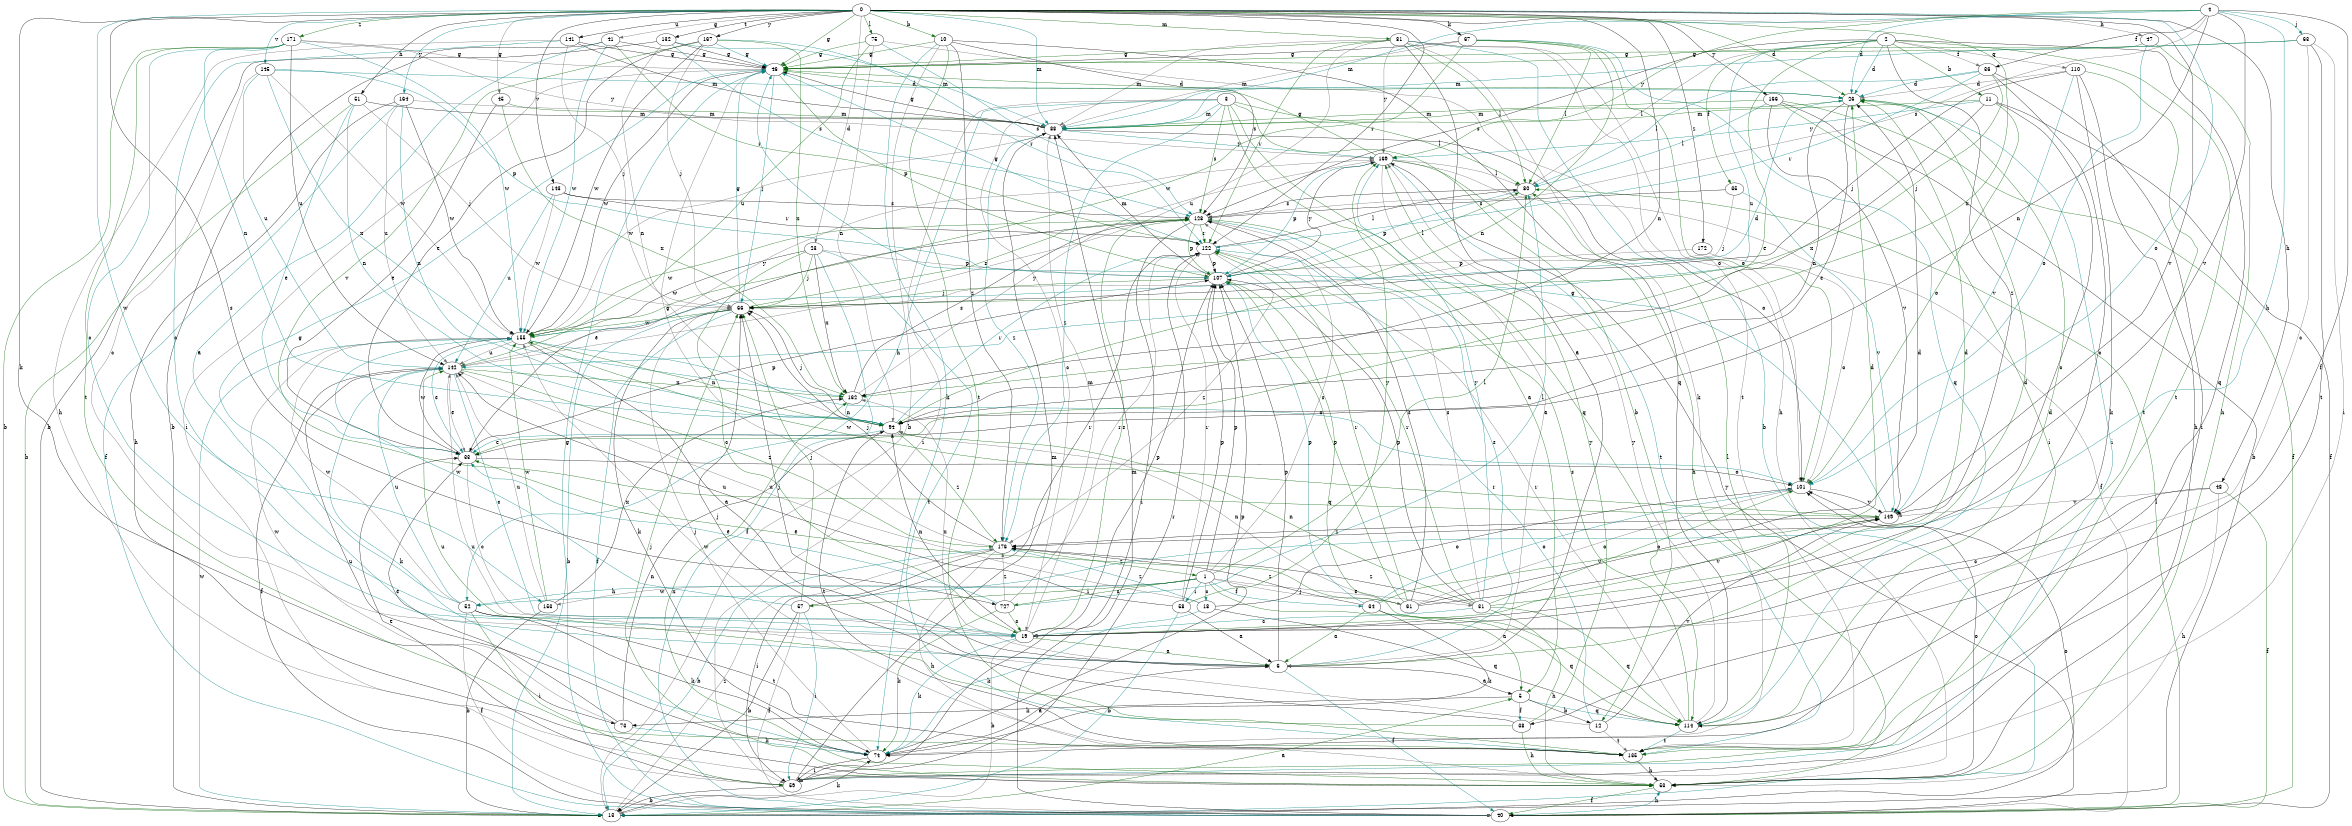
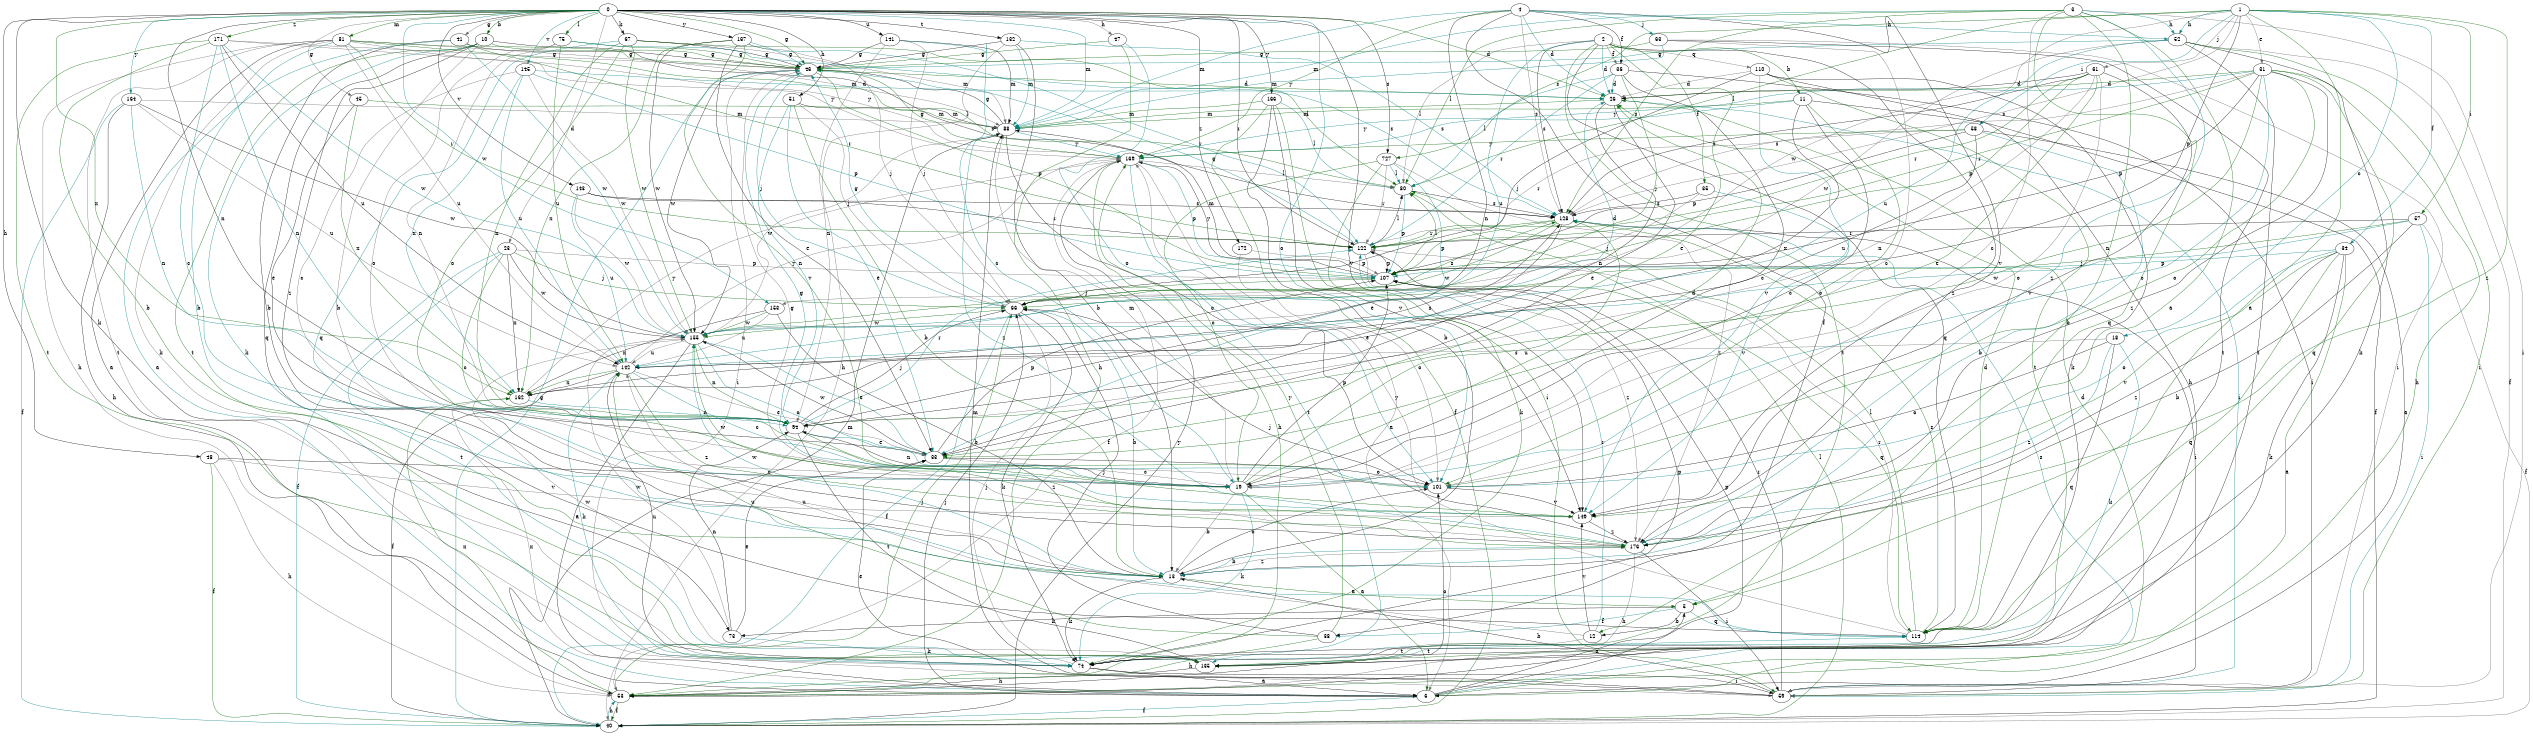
(1134, 566) -> (2308, 350)
